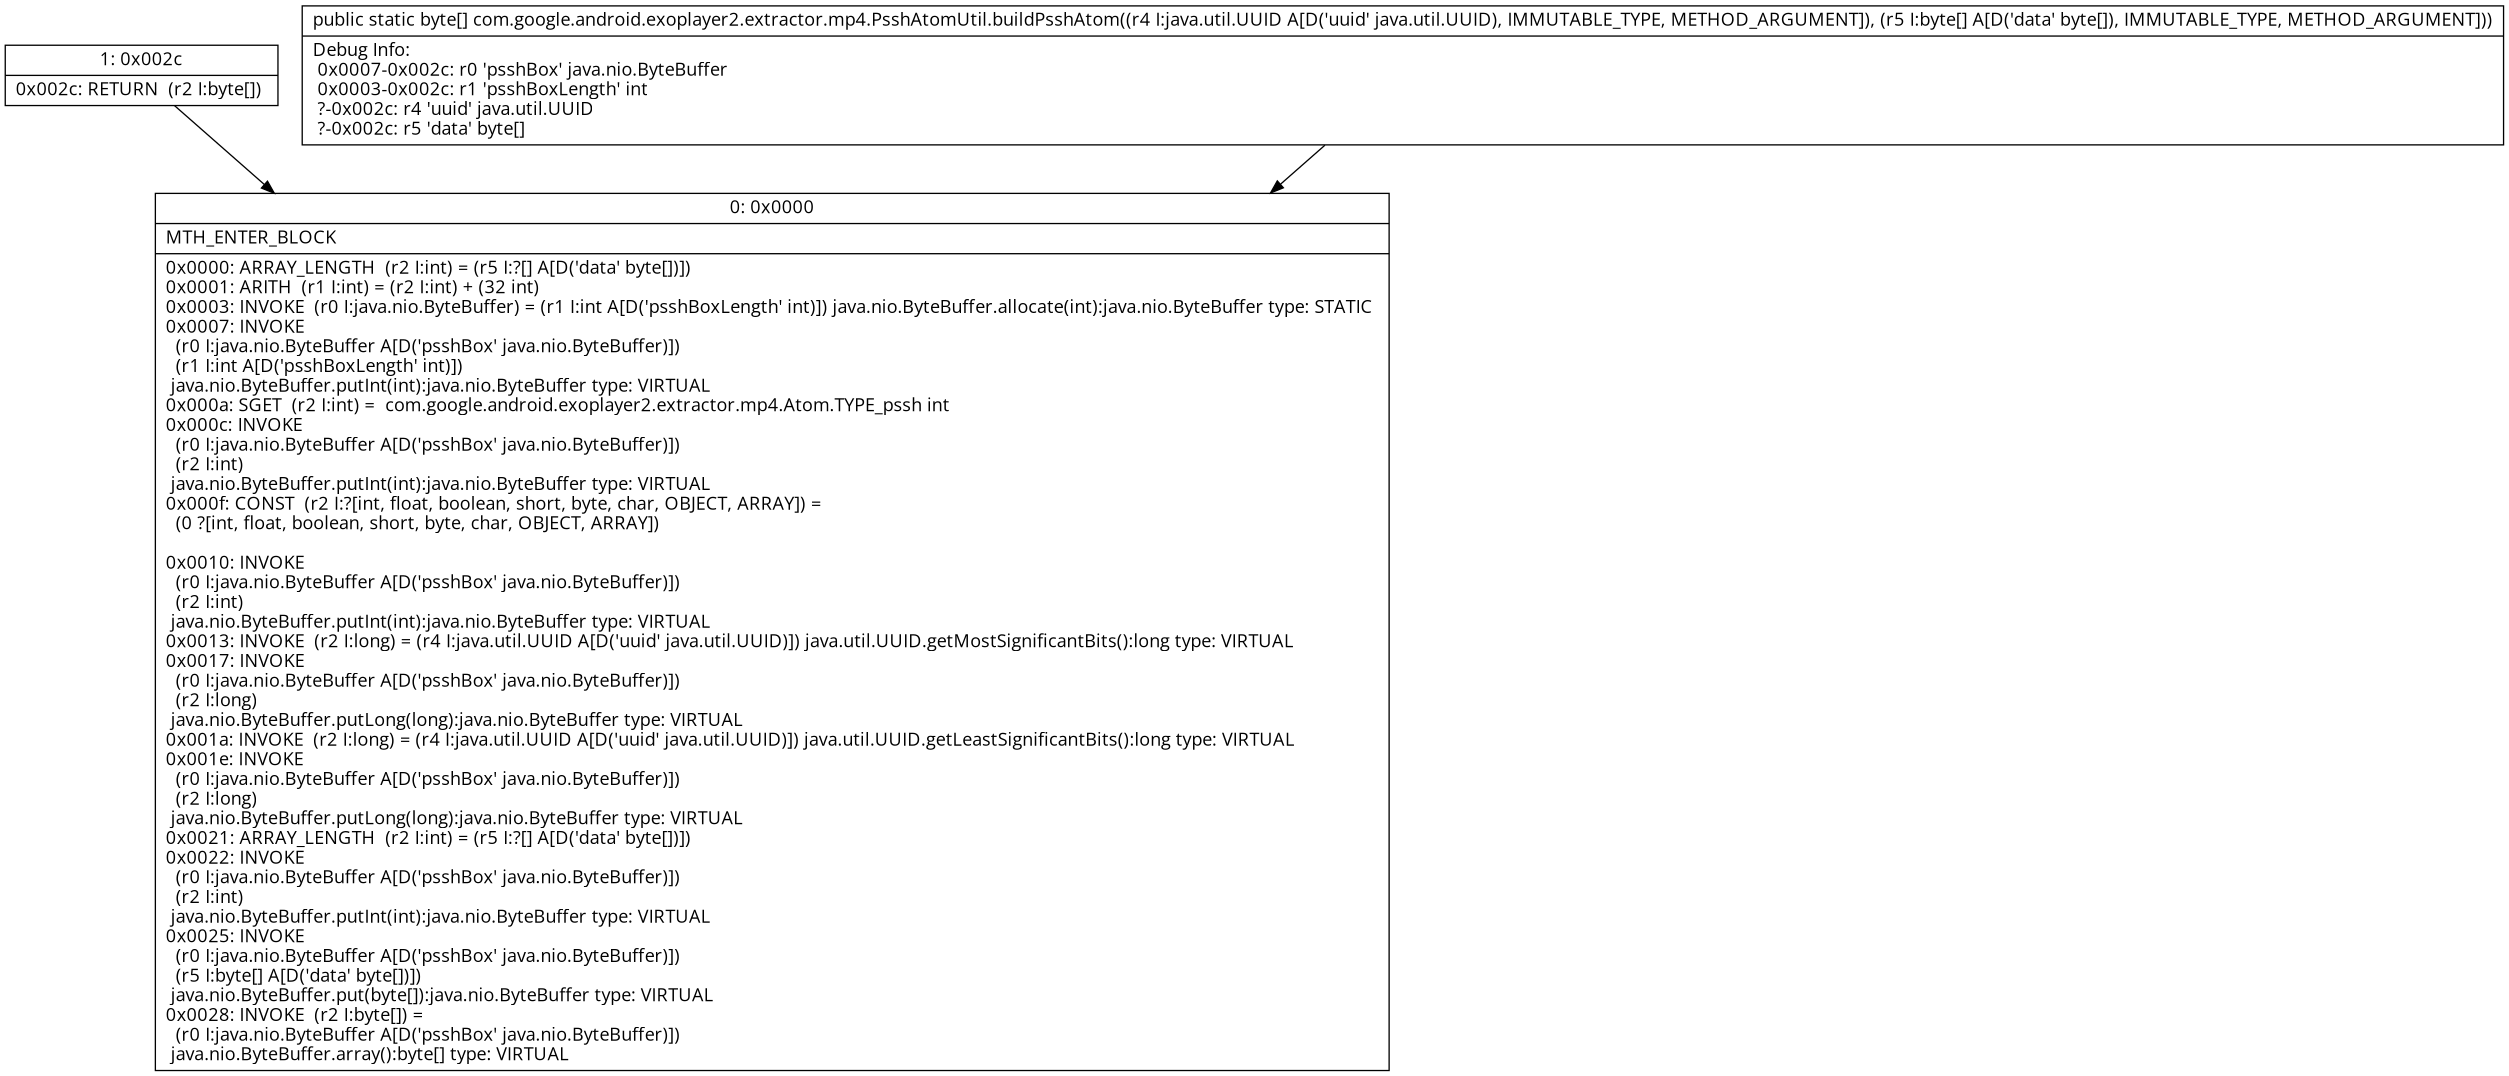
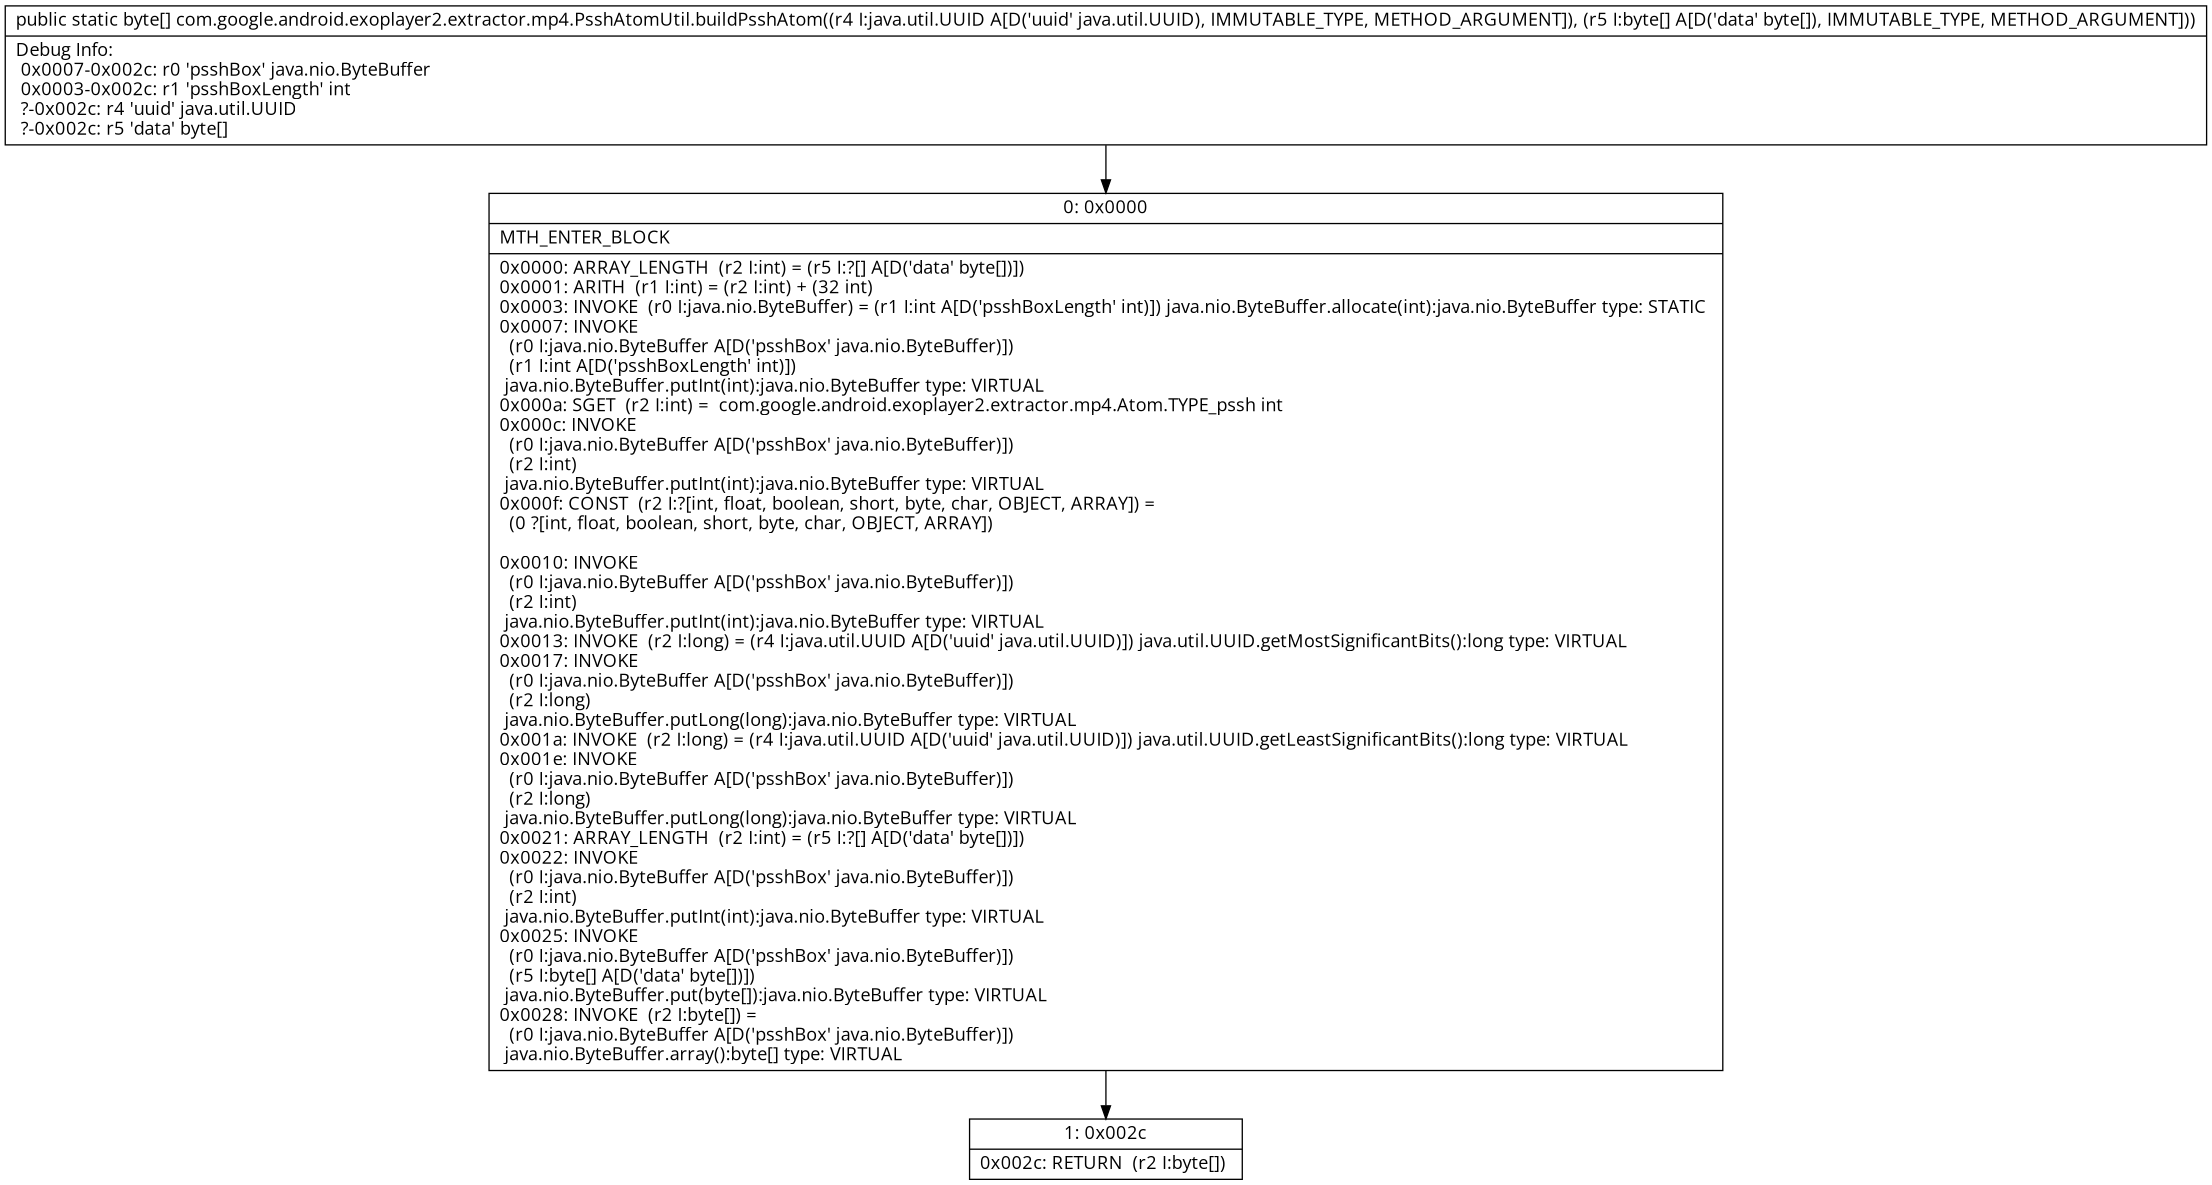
(219, 145) -> (1106, 1088)
